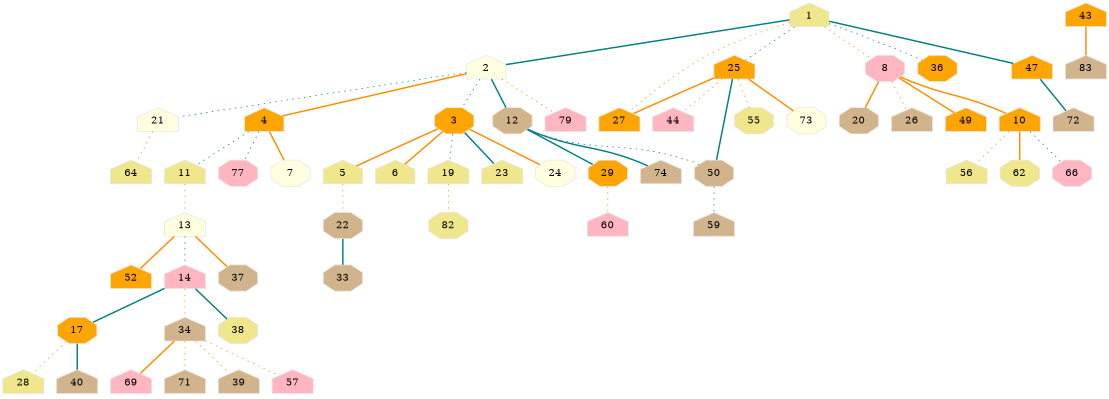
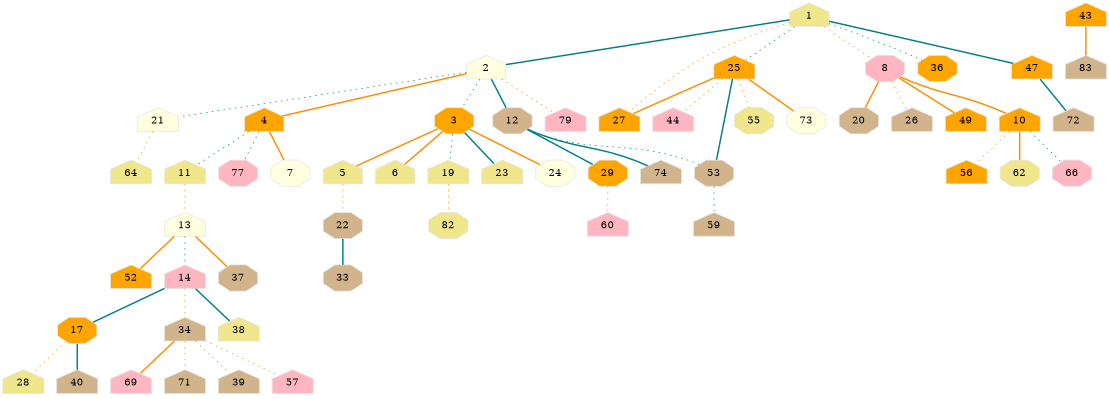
(714, 173) -> (714, 173)
(967, 173) -> (967, 173)
(238, 330) -> (239, 330)
